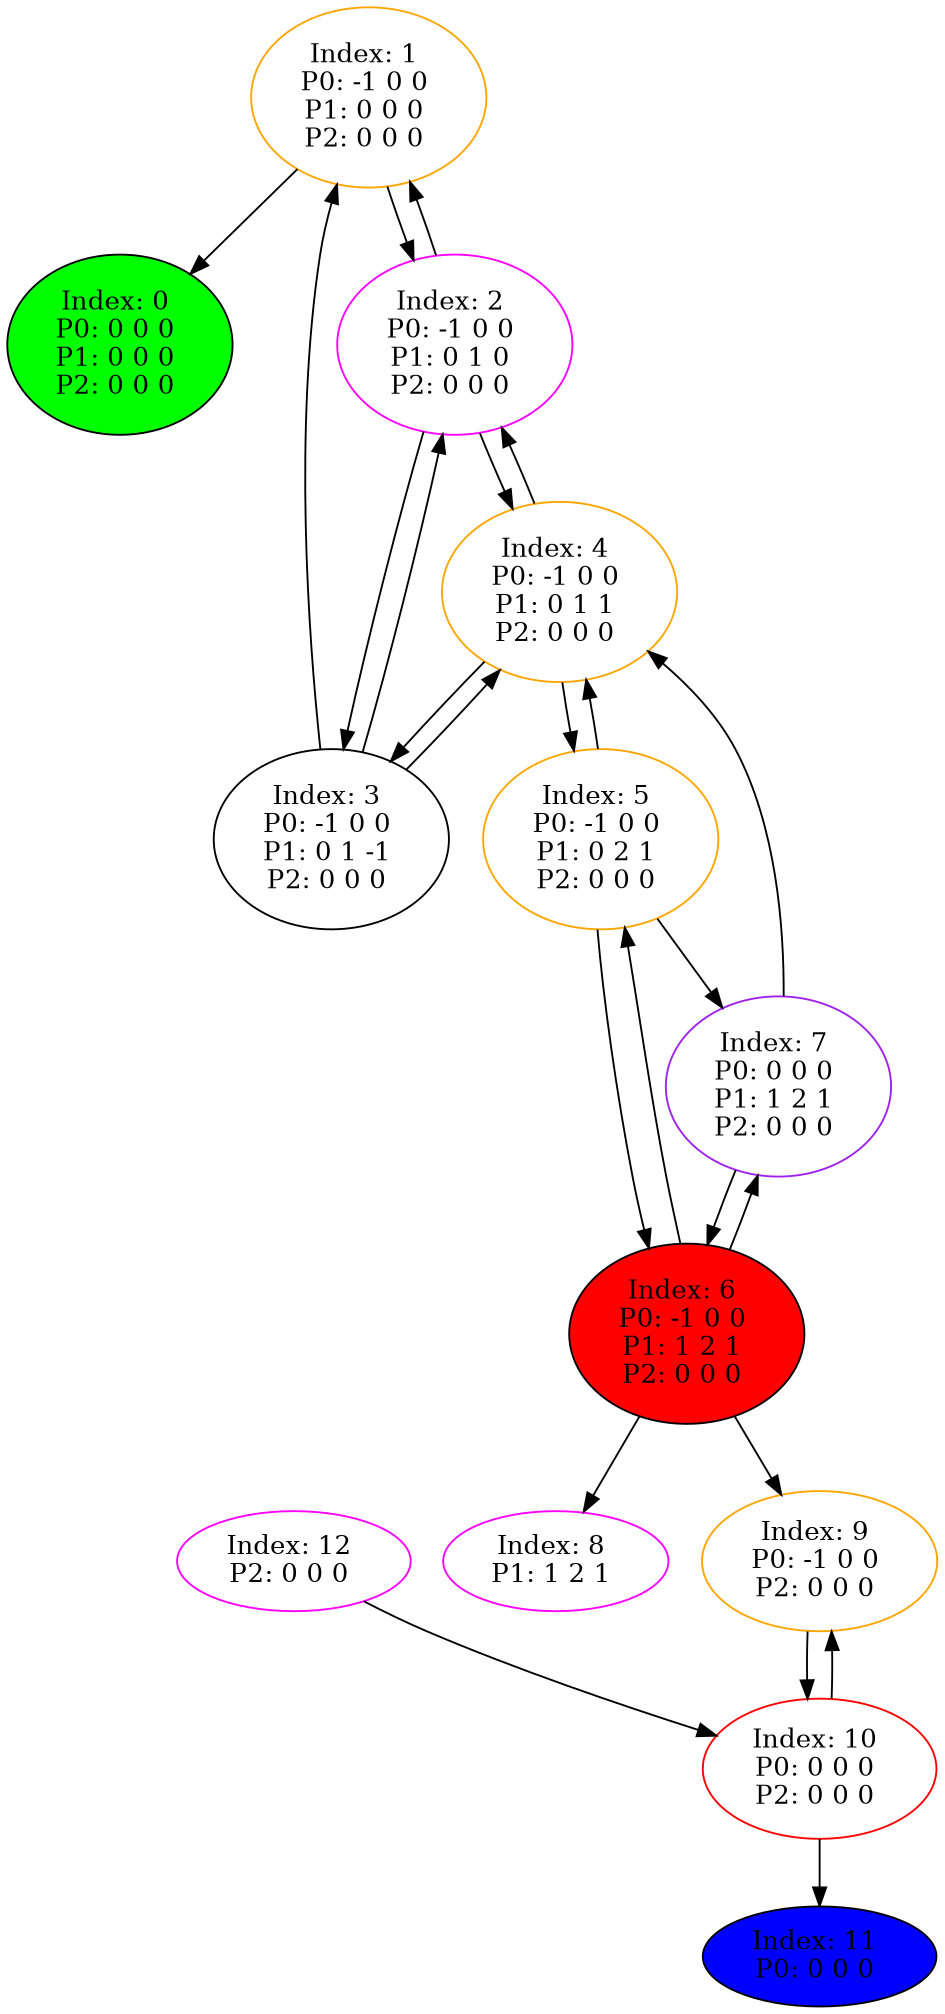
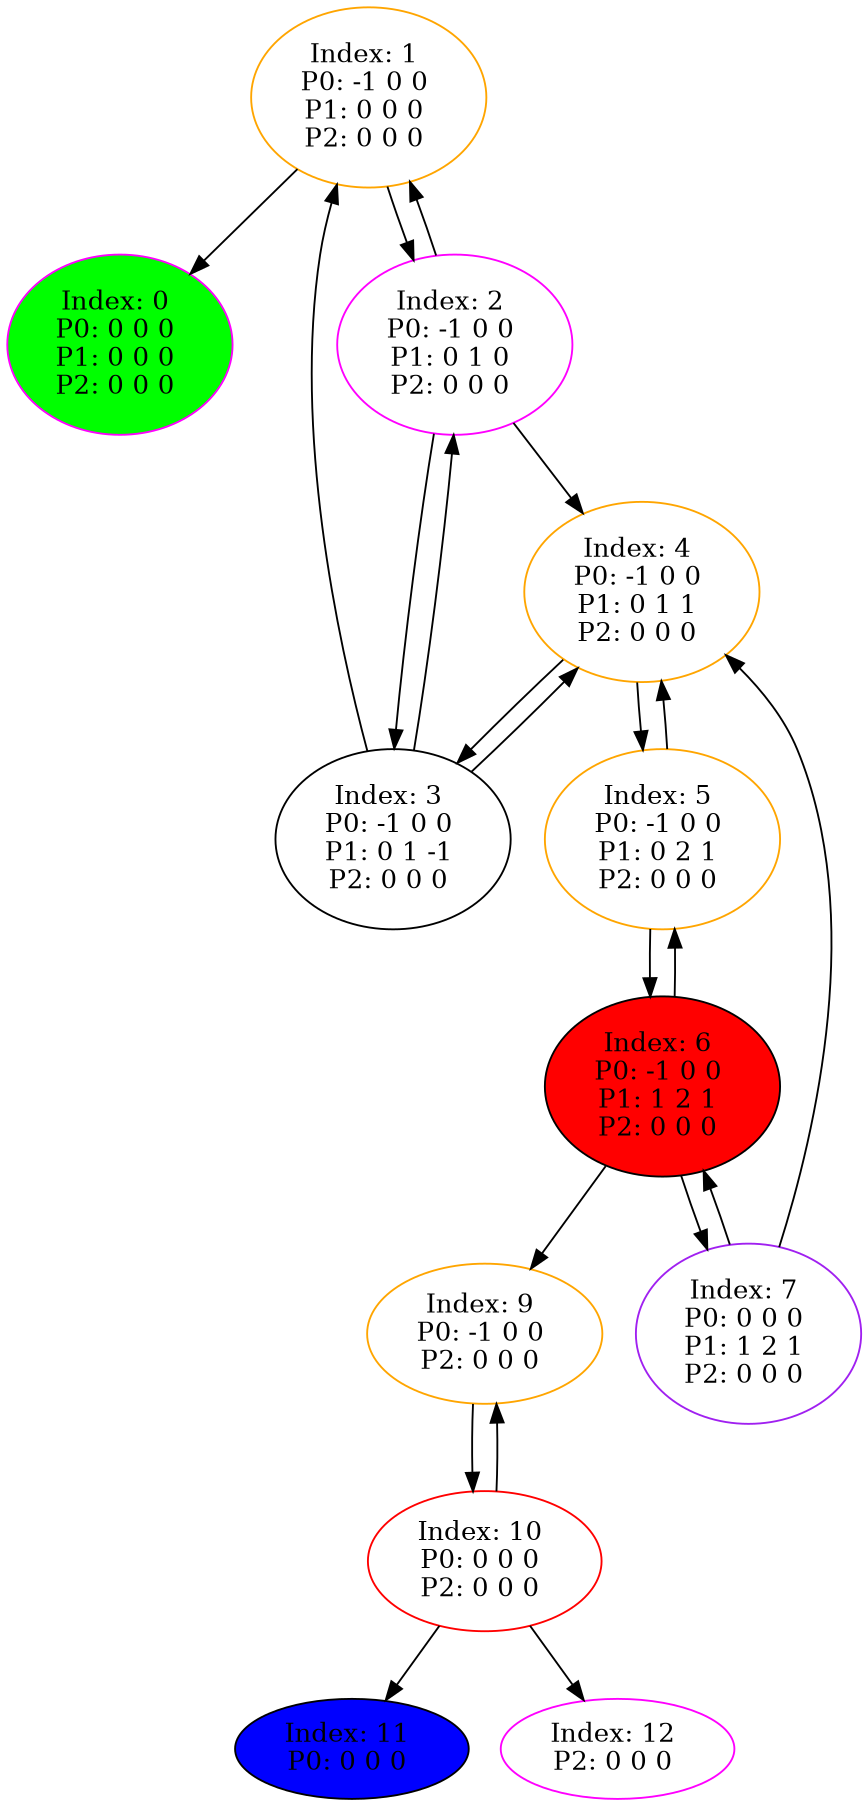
(120, 345) -> (120, 345)
(522, 474) -> none
(684, 955) -> none
(556, 1561) -> none
(529, 1672) -> (551, 1655)
